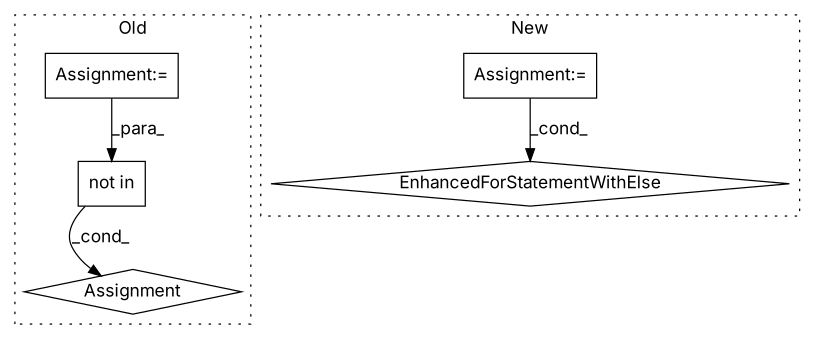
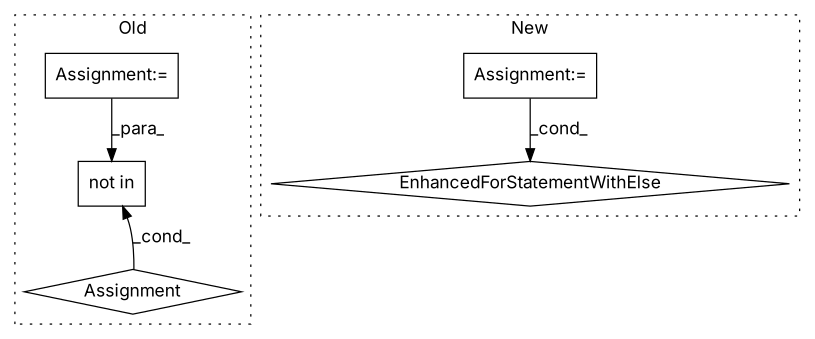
(70, 239) -> (133, 243)
